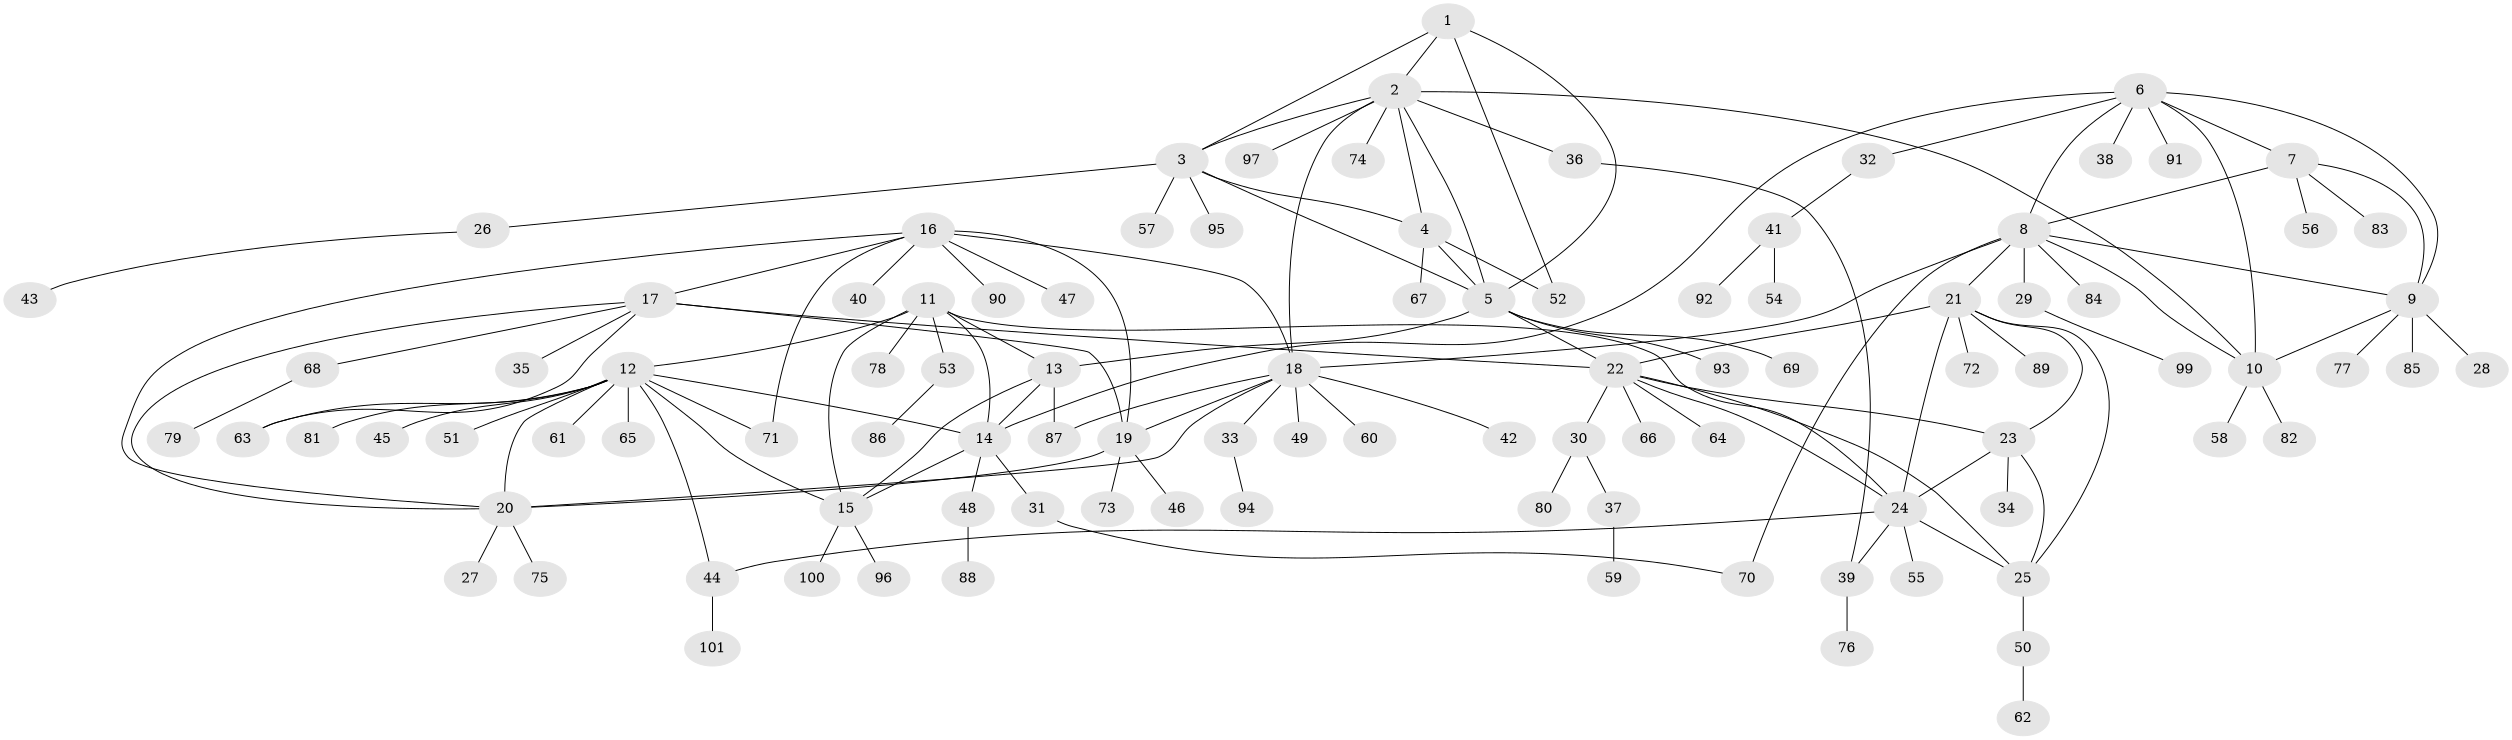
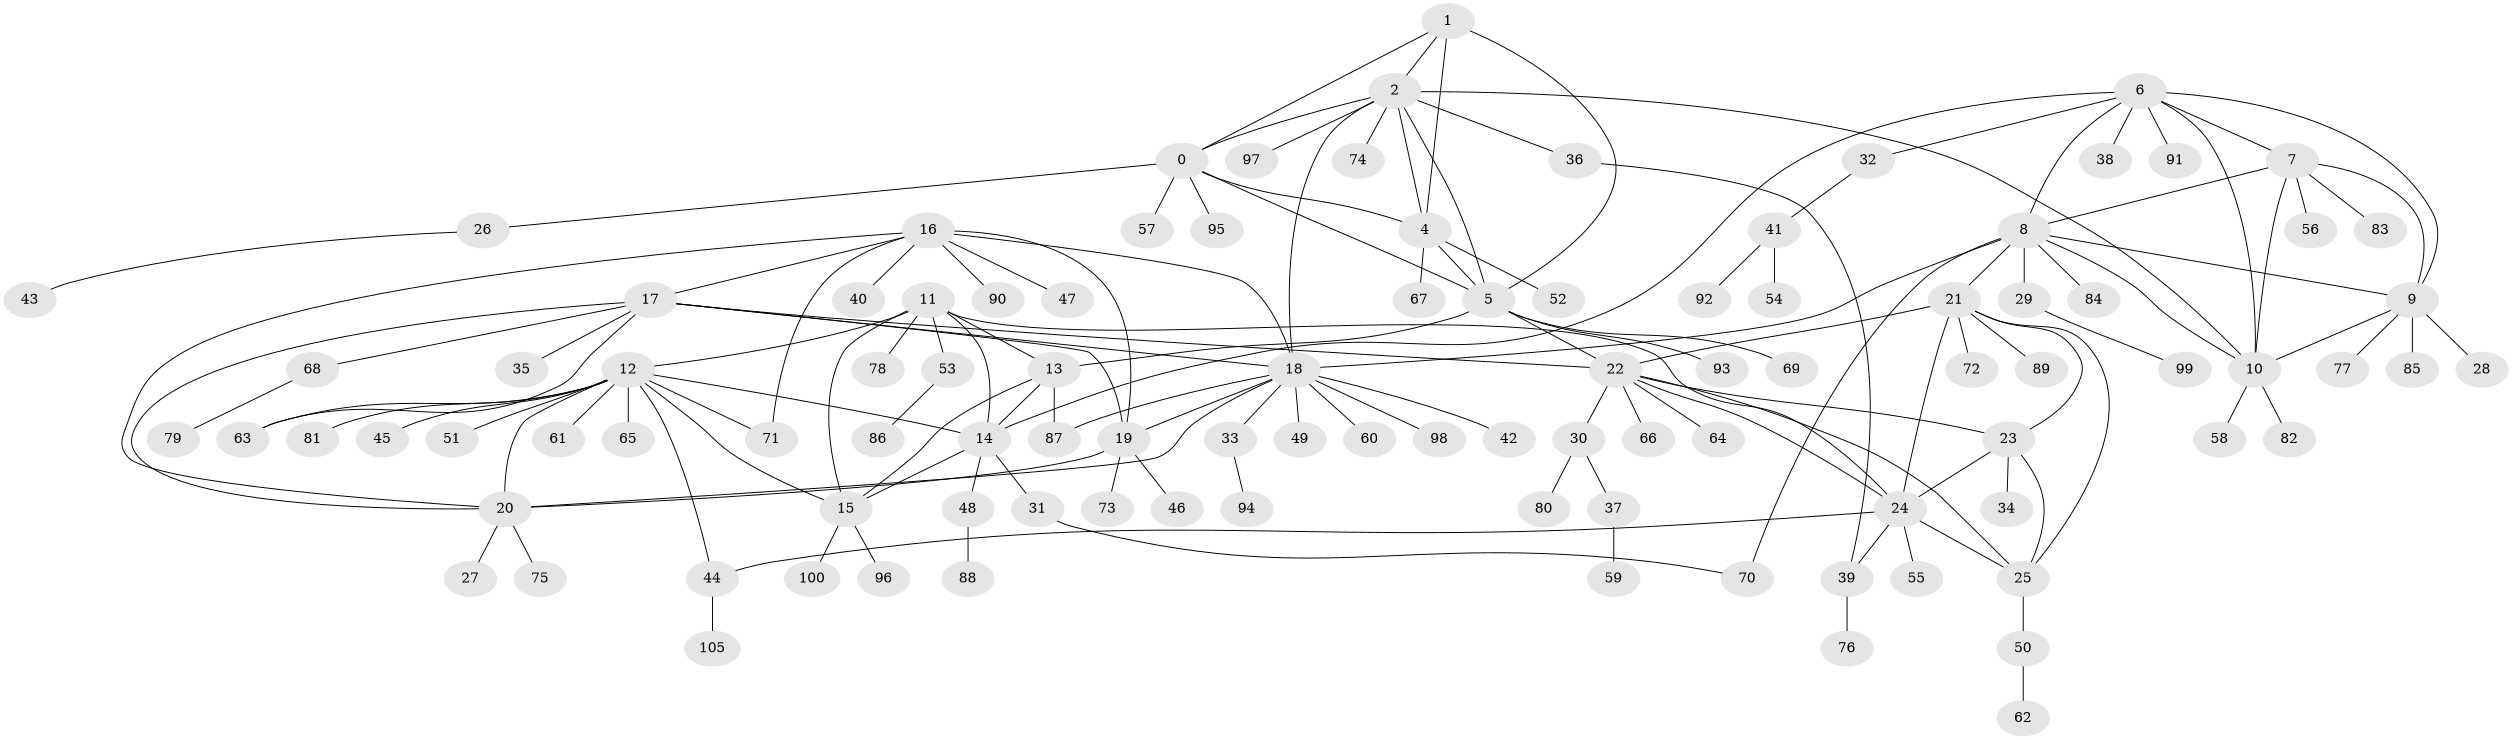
(1182, 161) -> (1182, 161)
(1503, 161) -> (1437, 126)
none -> (2266, 264)
none -> (1106, 349)
none -> (1439, 439)
(712, 649) -> (712, 649)
